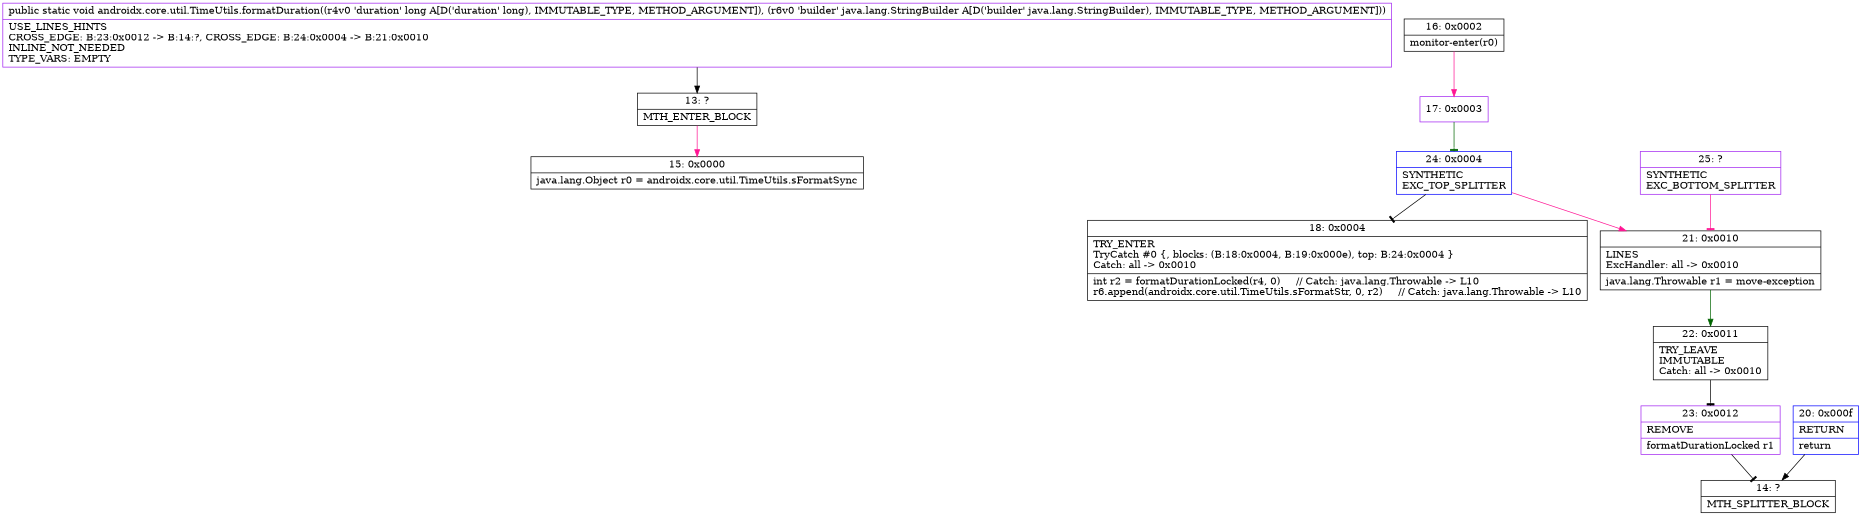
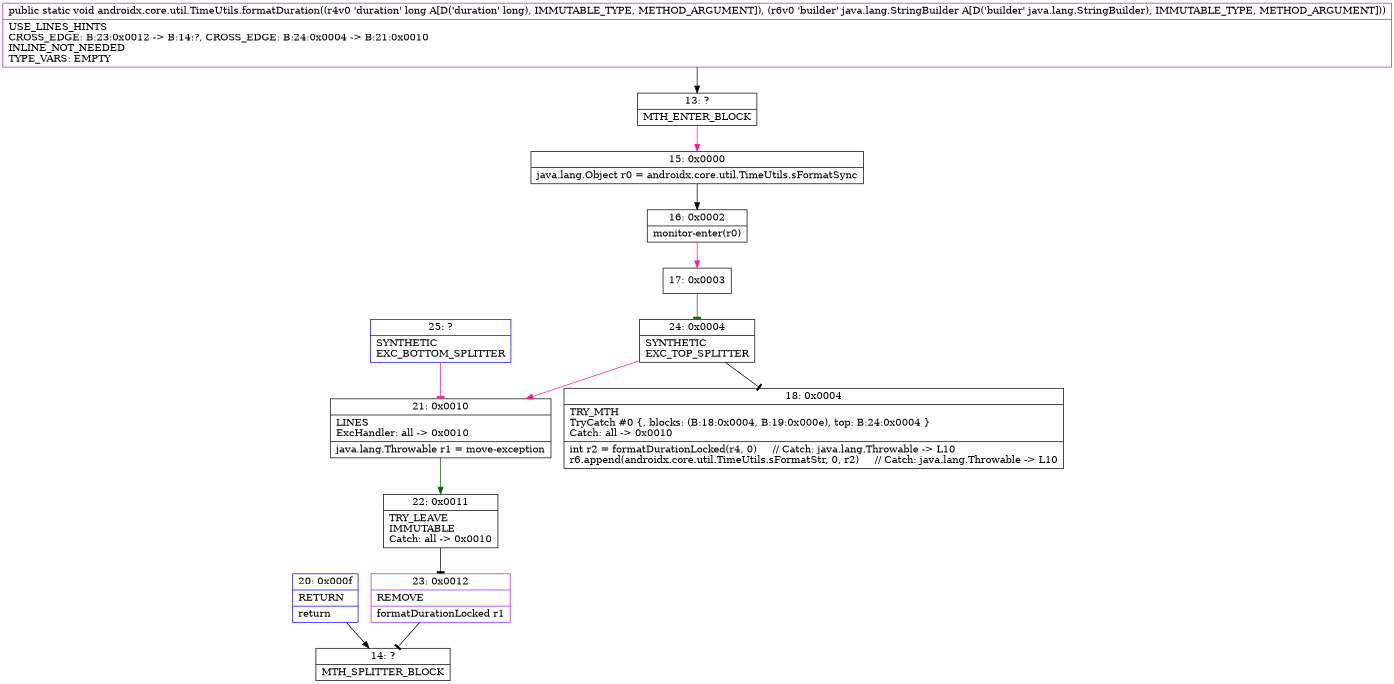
(1454, 109) -> (697, 281)
(1454, 173) -> (697, 341)
(1711, 173) -> (441, 341)
none -> (697, 193)
(1124, 244) -> (594, 412)
